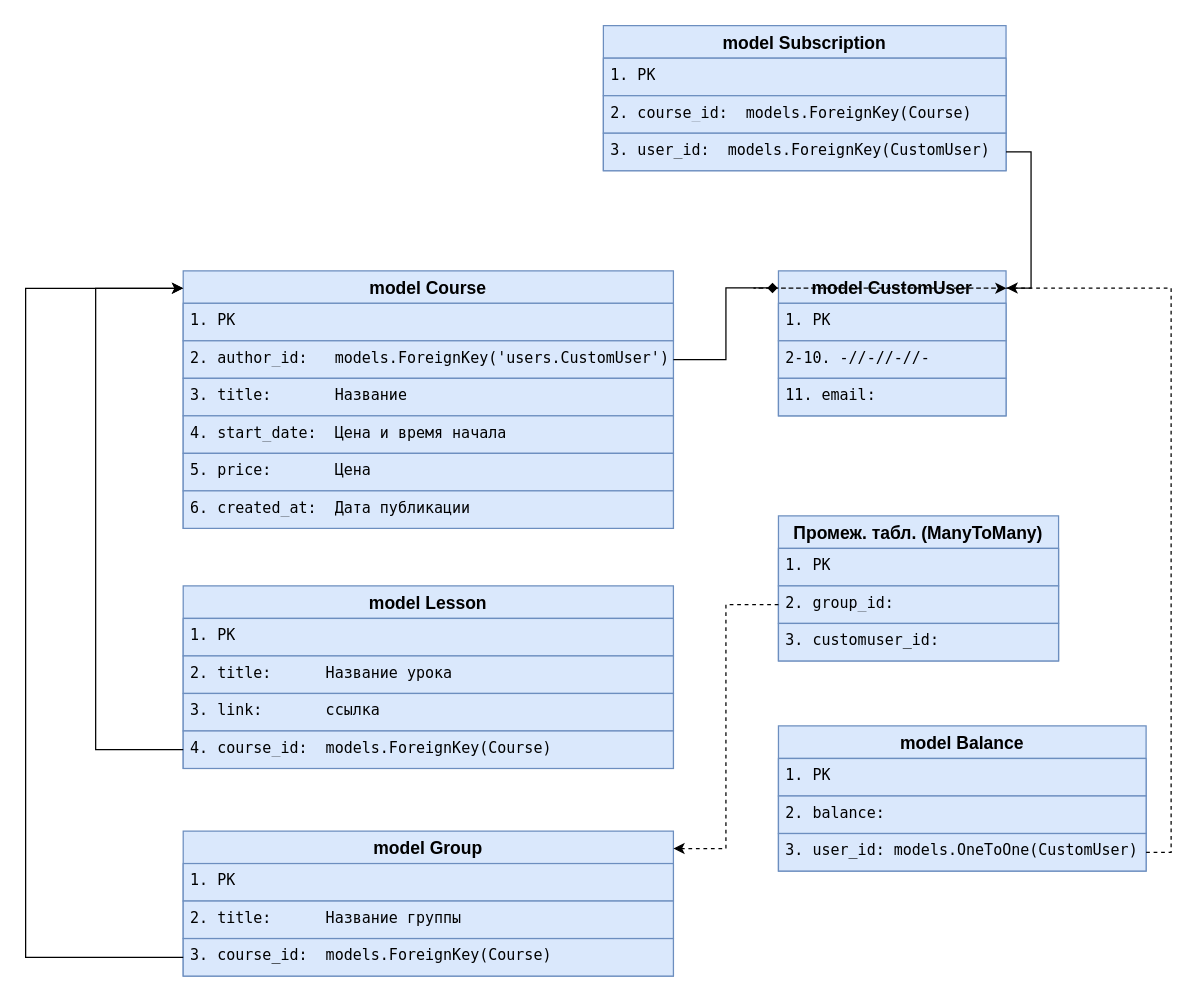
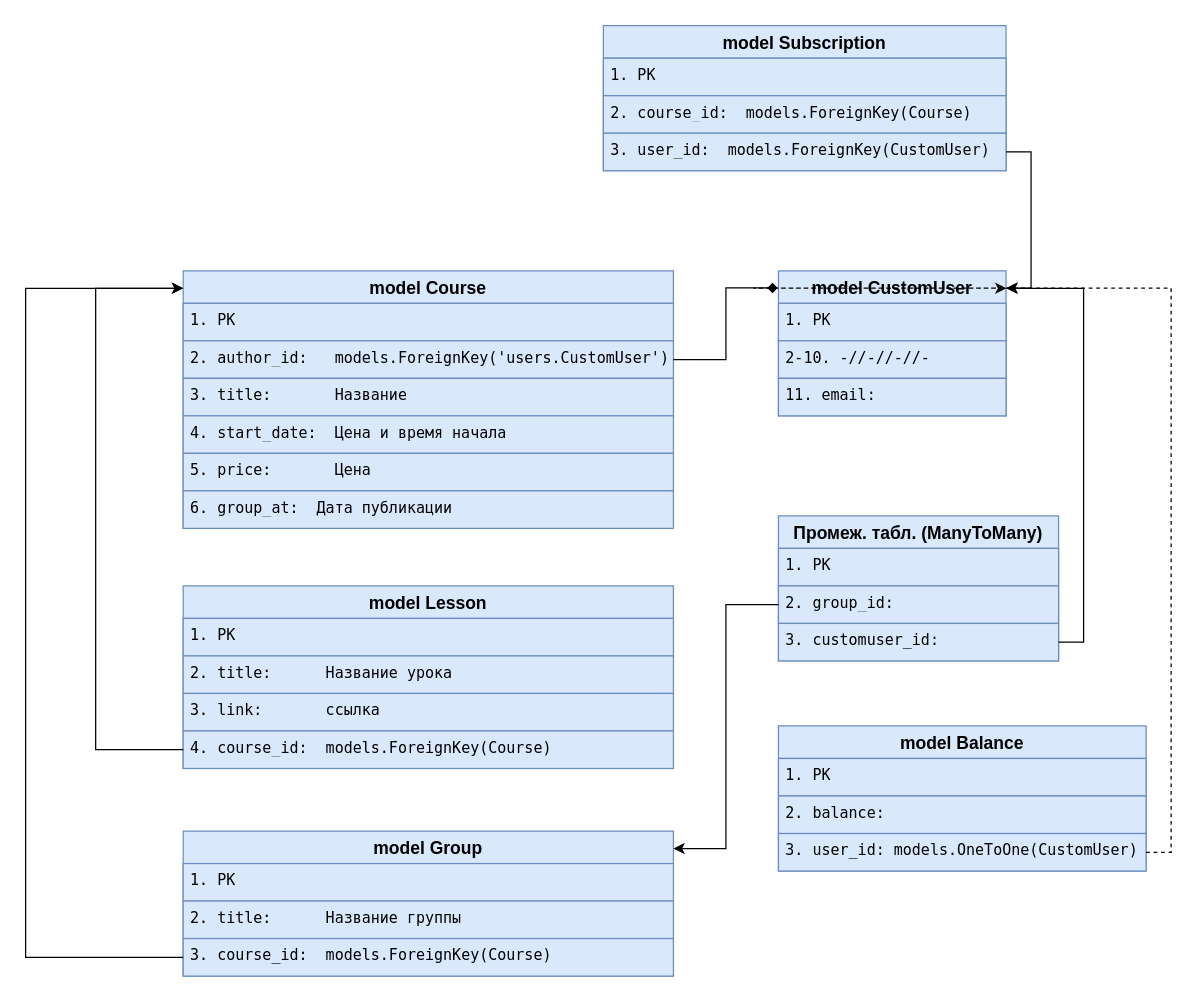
none -> (1083, 478)
(309, 508) -> (301, 508)
(726, 722) -> (726, 722)
